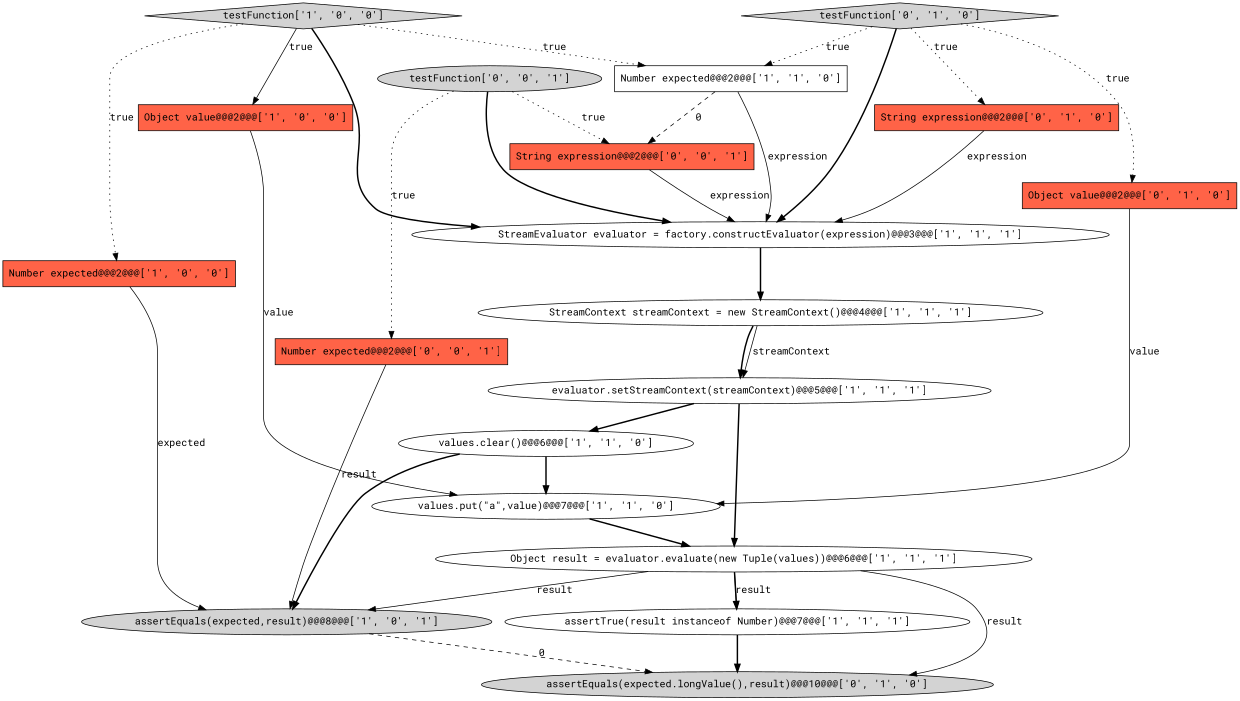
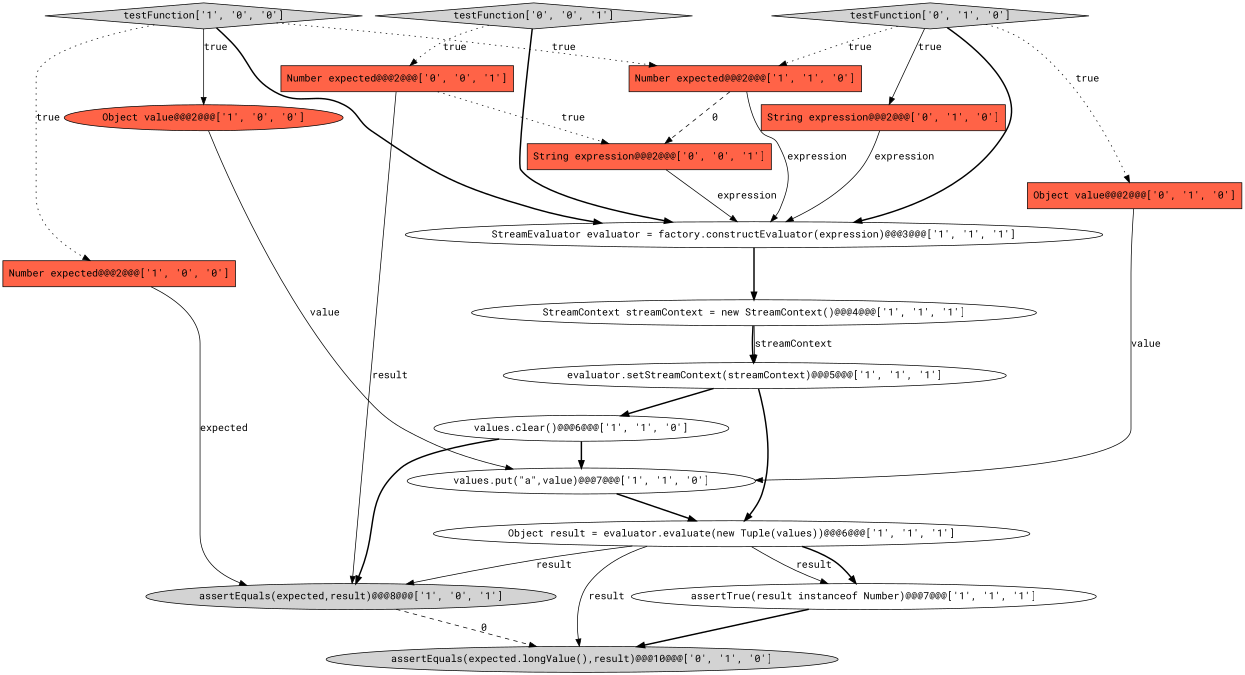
(945, 64) -> (908, 63)
(490, 79) -> (534, 16)
(731, 79) -> (745, 79)
(557, 116) -> (516, 115)
(246, 118) -> (204, 118)
